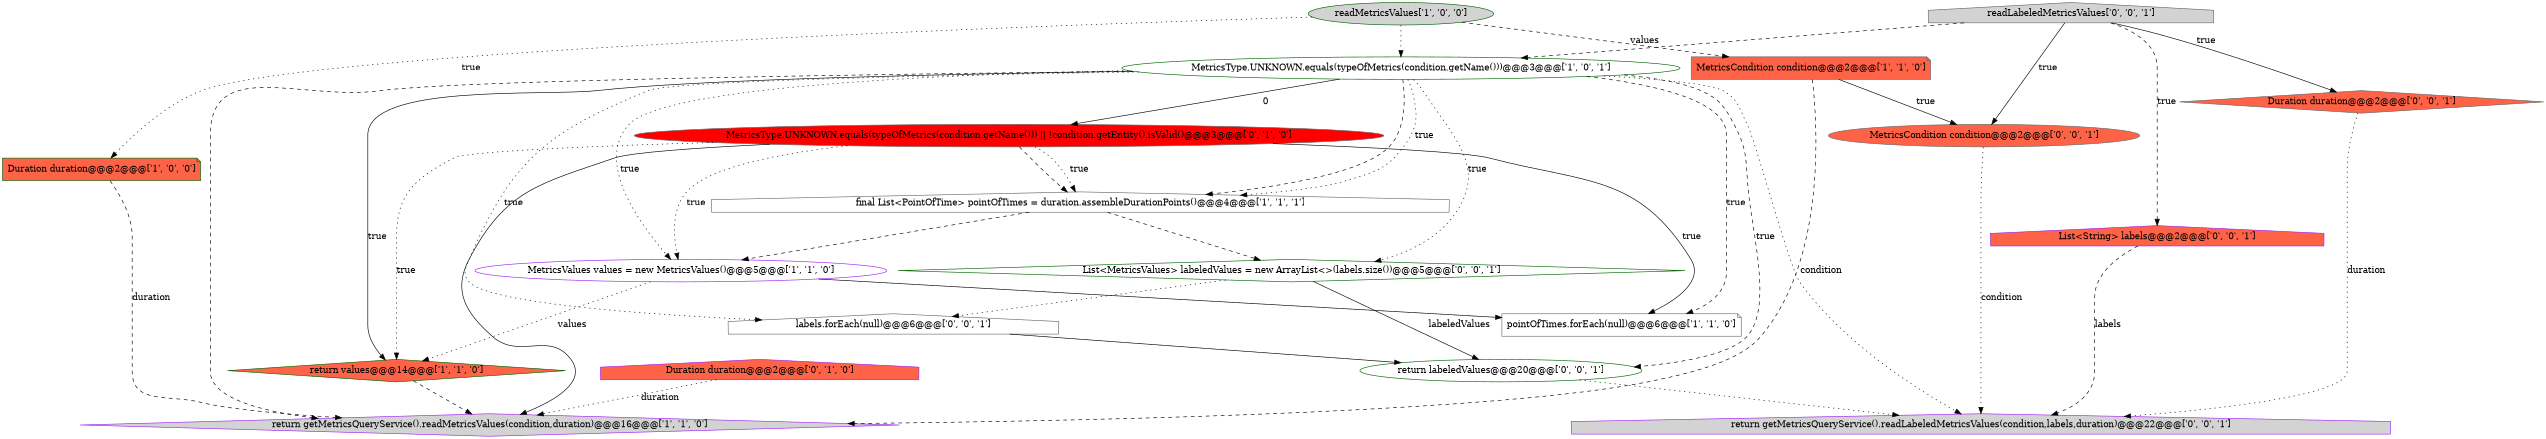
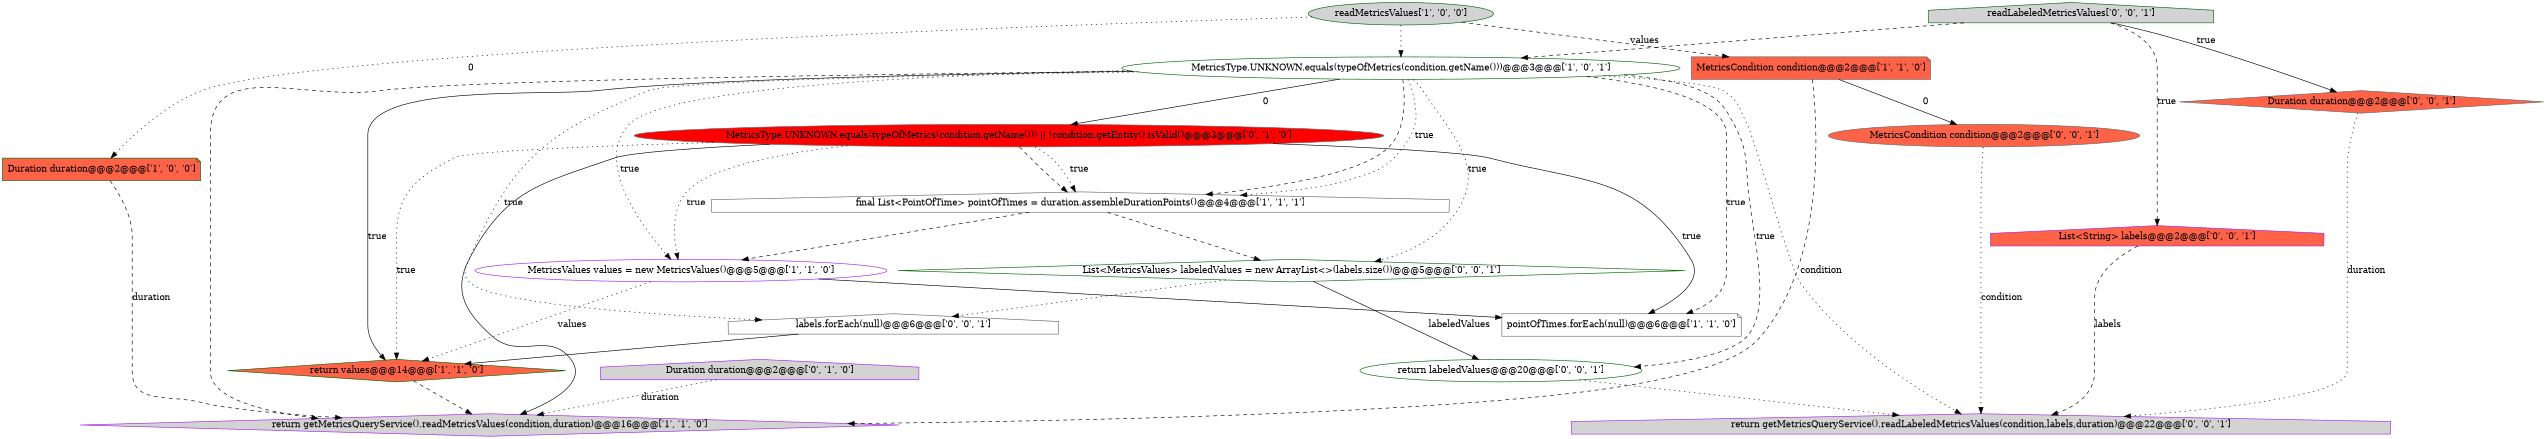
(2071, 14) -> (2071, 14)
(471, 68) -> (471, 68)
(2030, 71) -> none
(1926, 102) -> (1926, 102)
(1202, 348) -> (635, 349)
(760, 371) -> (760, 371)
